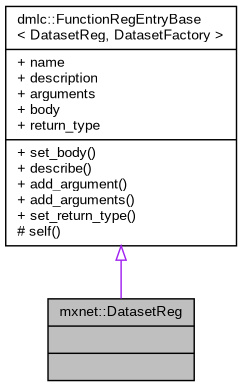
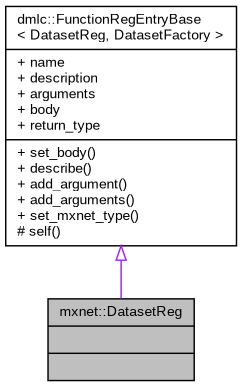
(77, 216) -> (78, 216)
